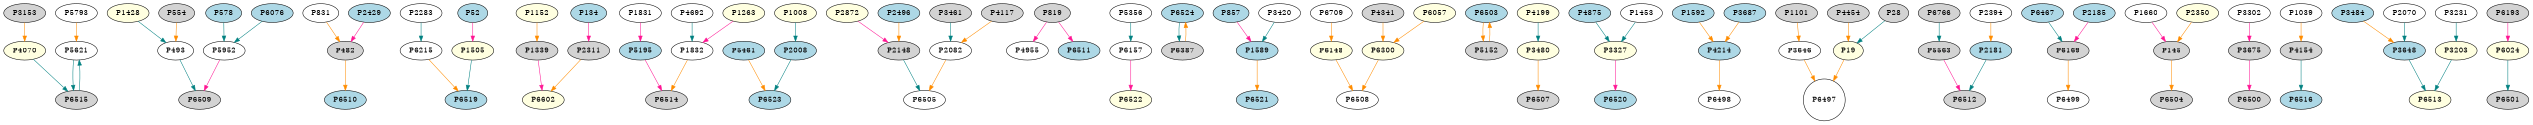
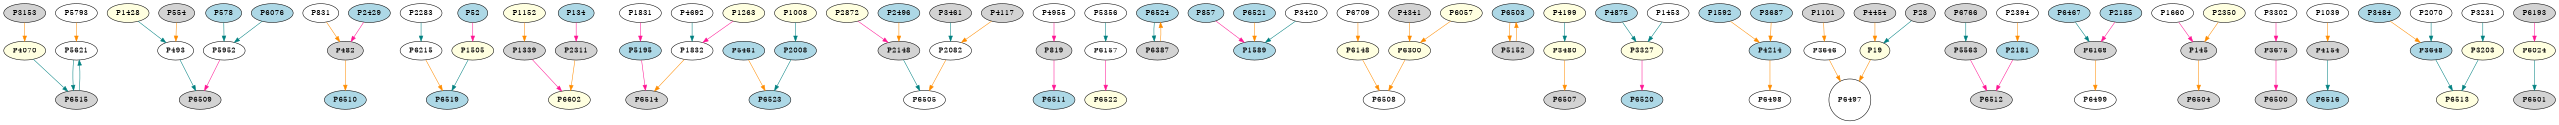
(1041, 30) -> (1054, 29)
(1257, 73) -> (1255, 29)
(1979, 73) -> (2006, 73)
